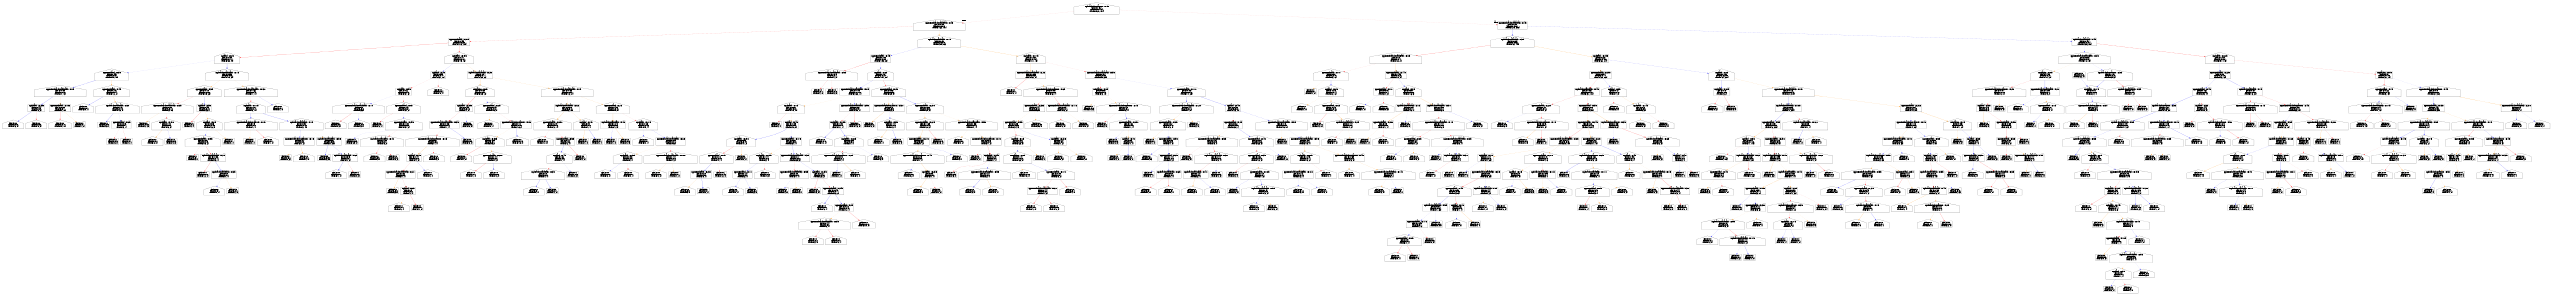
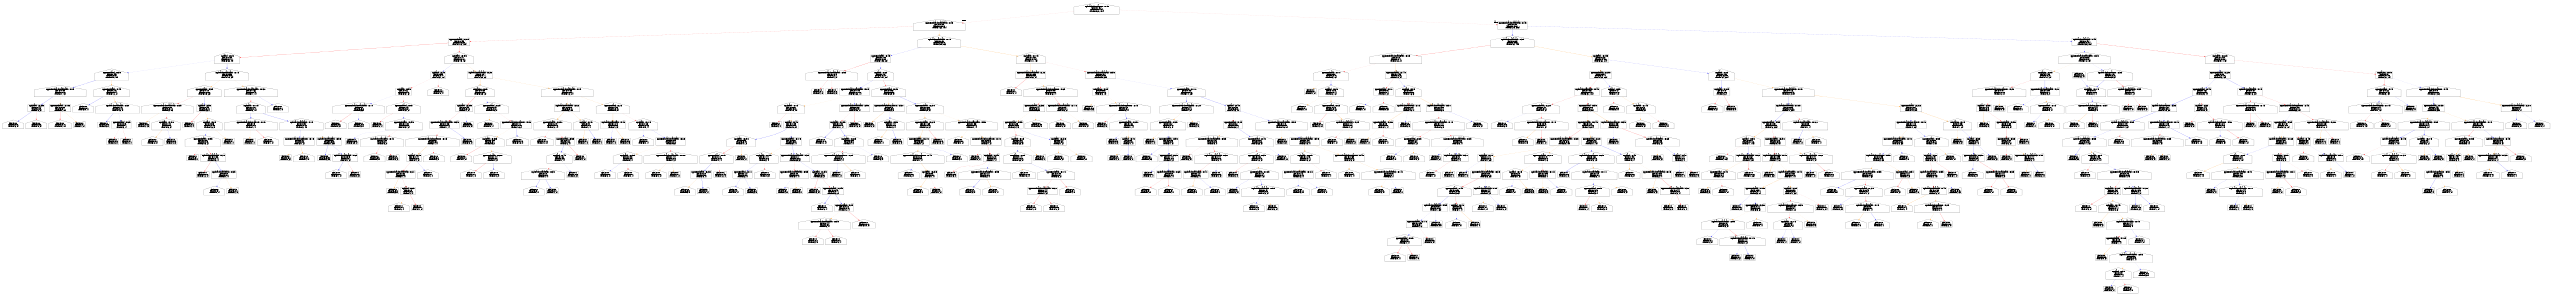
(2469, 158) -> (2469, 158)
